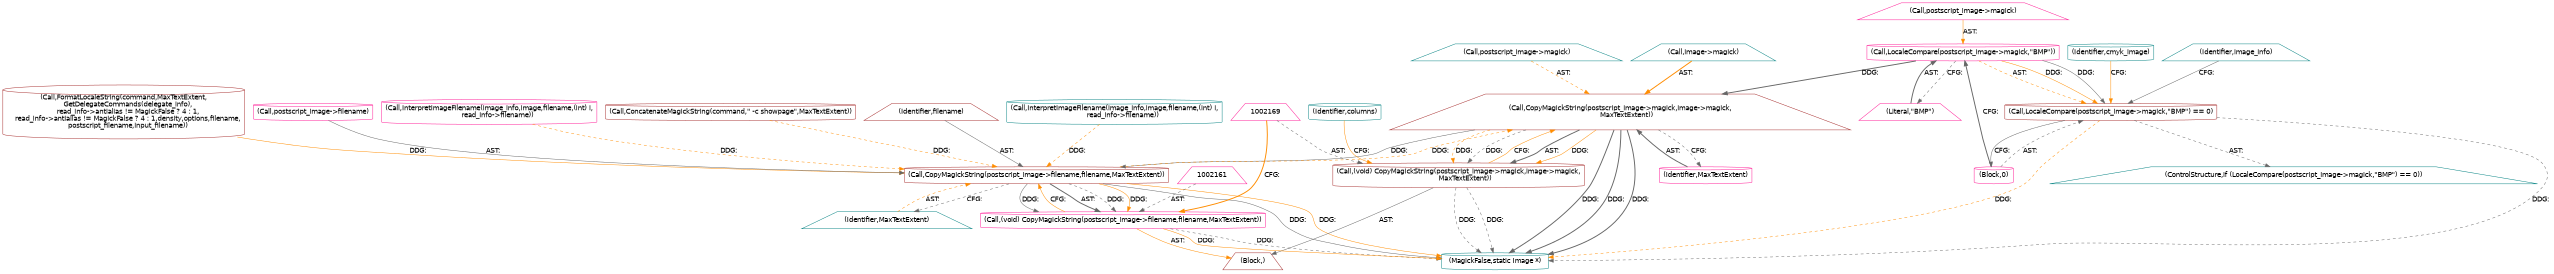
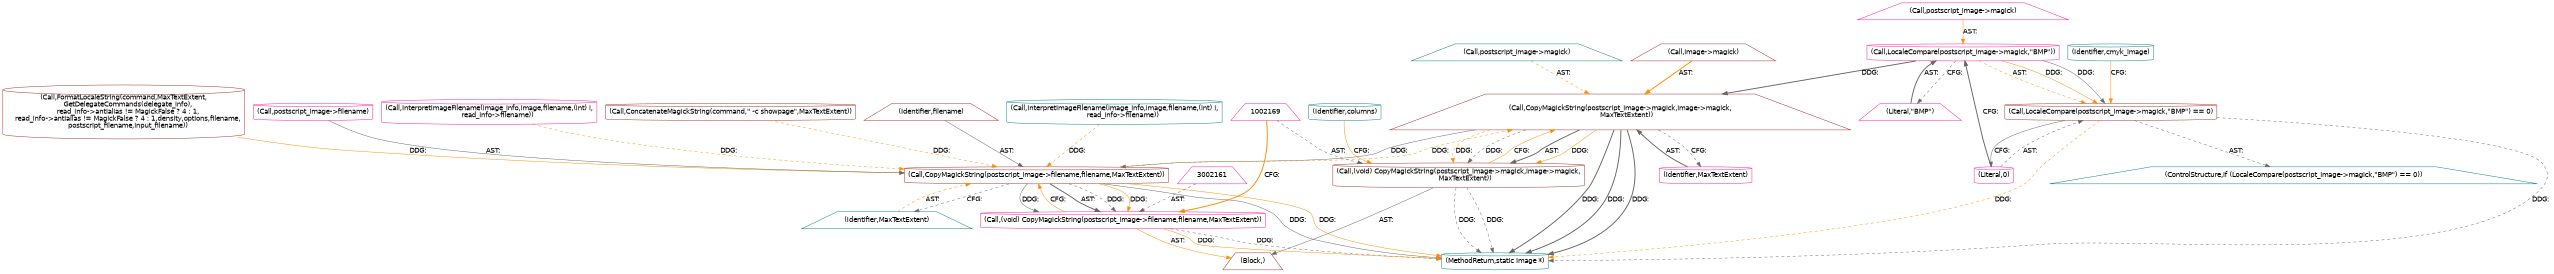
(1703, 52) -> (1703, 52)
(2236, 52) -> none
(1212, 175) -> (1212, 175)
(1994, 175) -> (1994, 175)
(1495, 261) -> (1495, 261)
